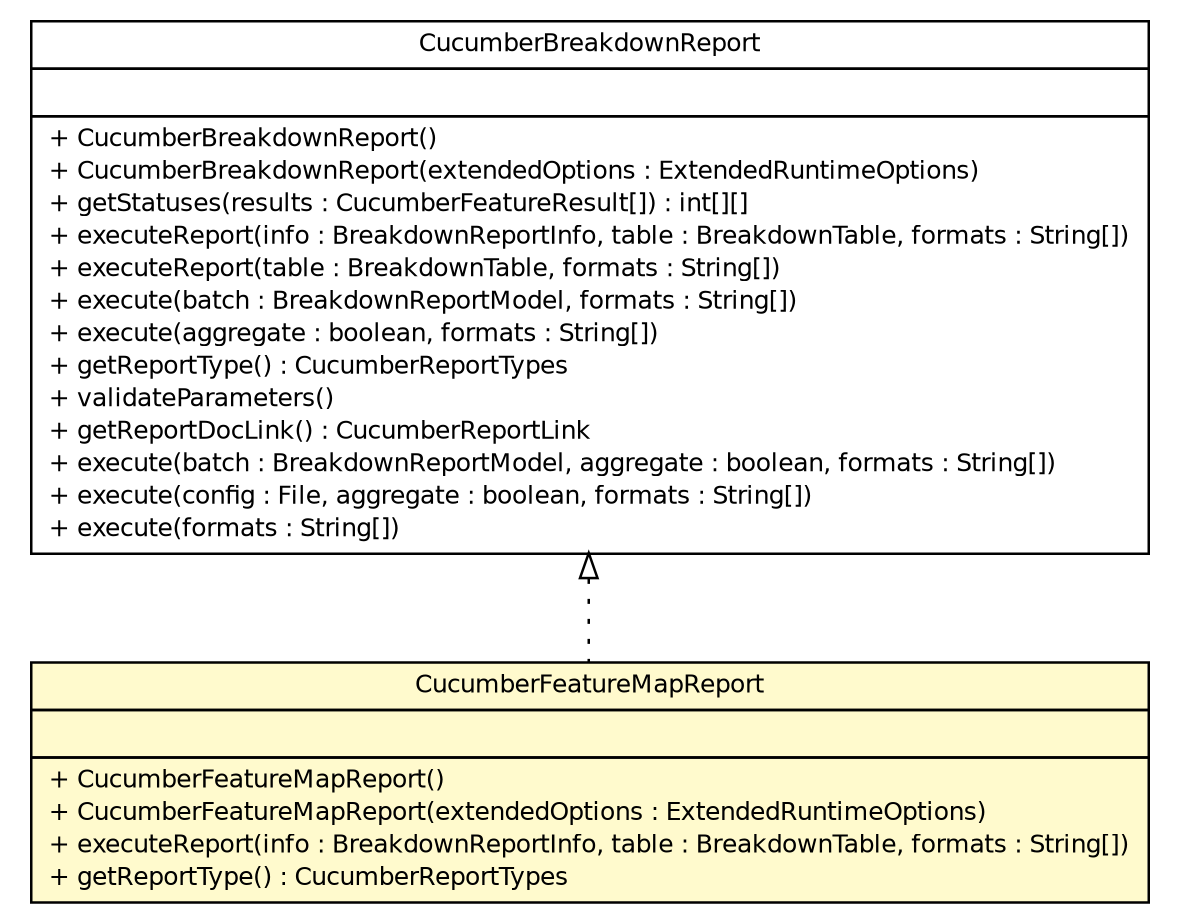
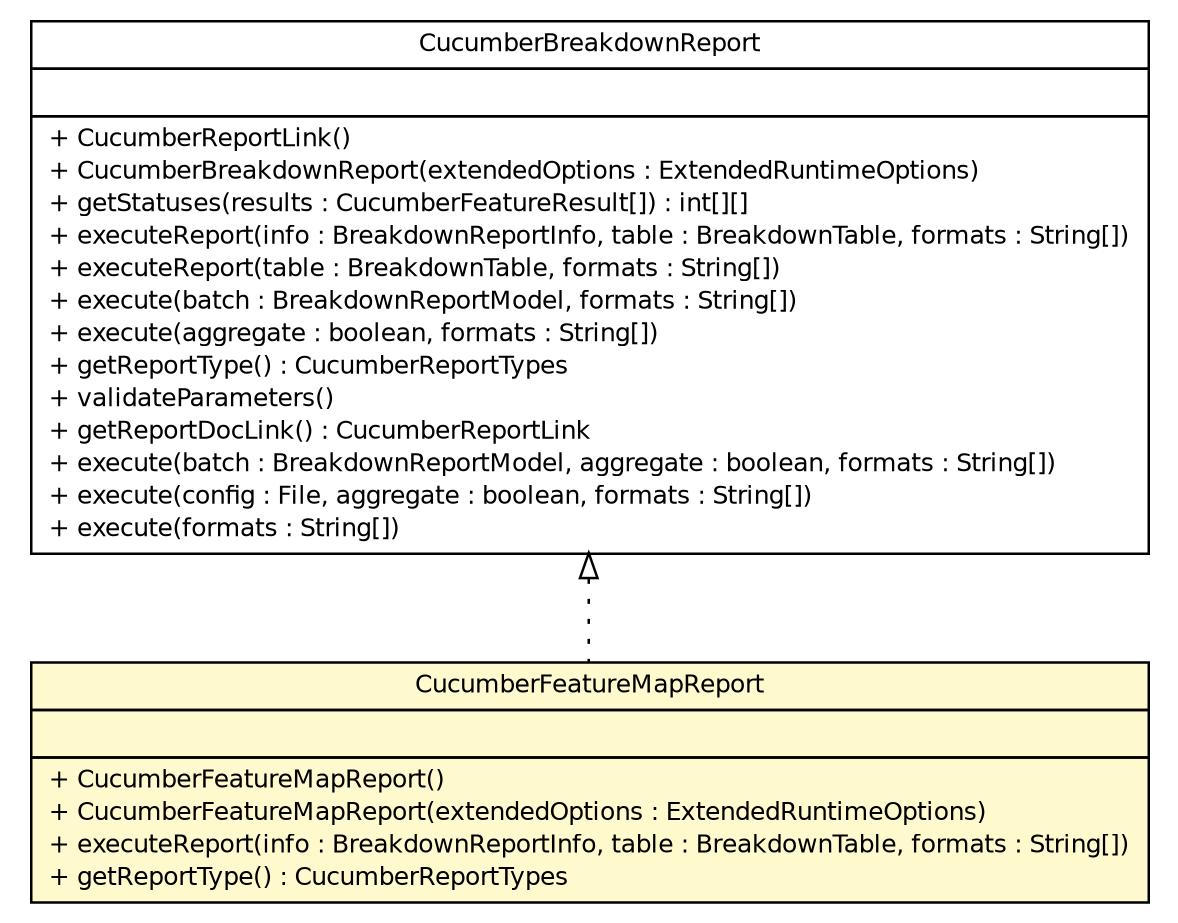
(244, 139) -> (200, 139)
